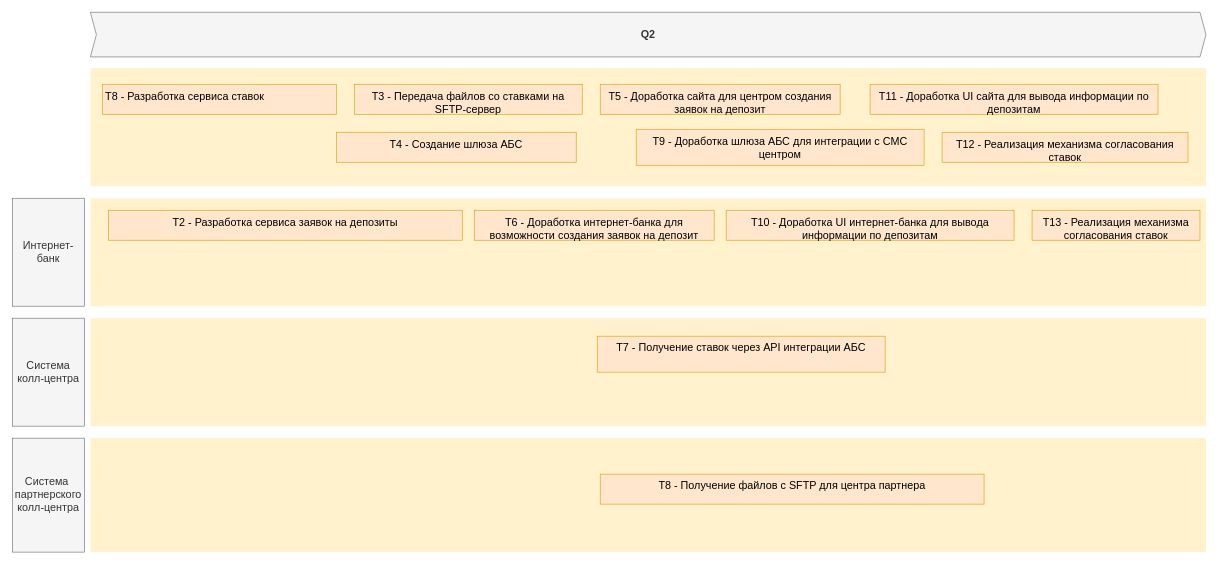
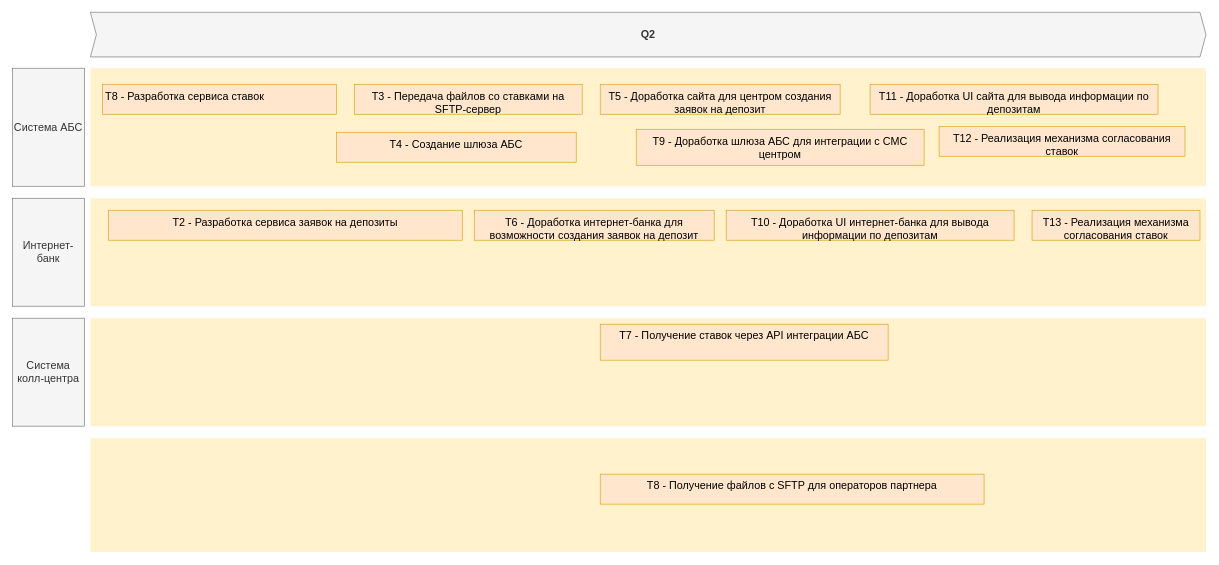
none -> (48, 127)
(1065, 147) -> (1062, 141)
(741, 354) -> (744, 342)
(792, 487) -> (792, 487)
(48, 495) -> none
